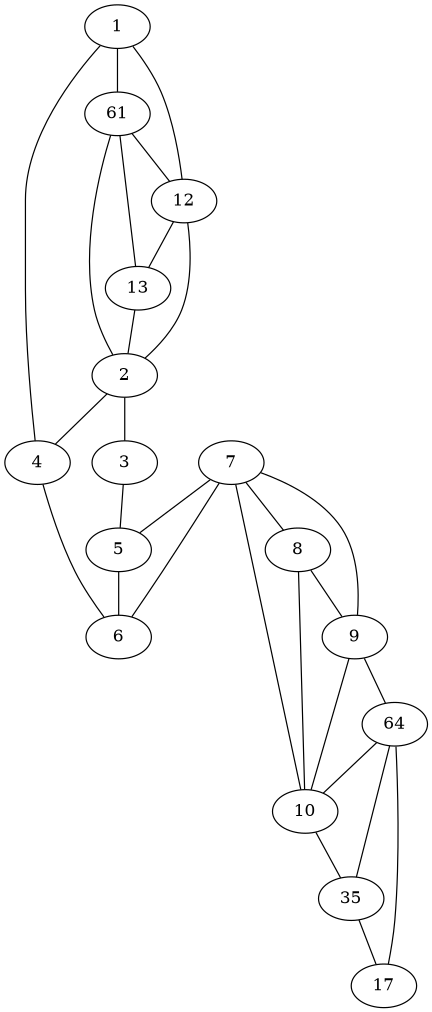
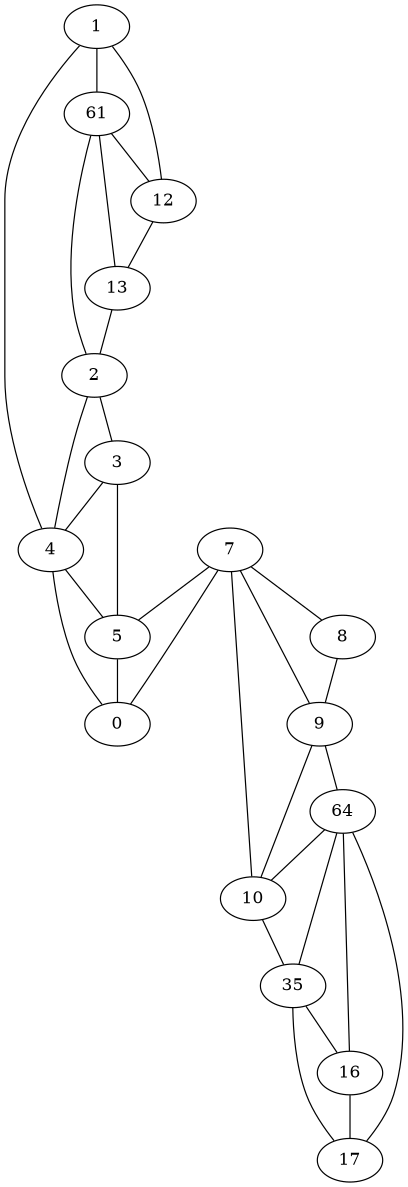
(186, 297) -> none
none -> (84, 506)
none -> (84, 593)
(119, 637) -> (117, 724)
(302, 681) -> none
none -> (350, 1073)
